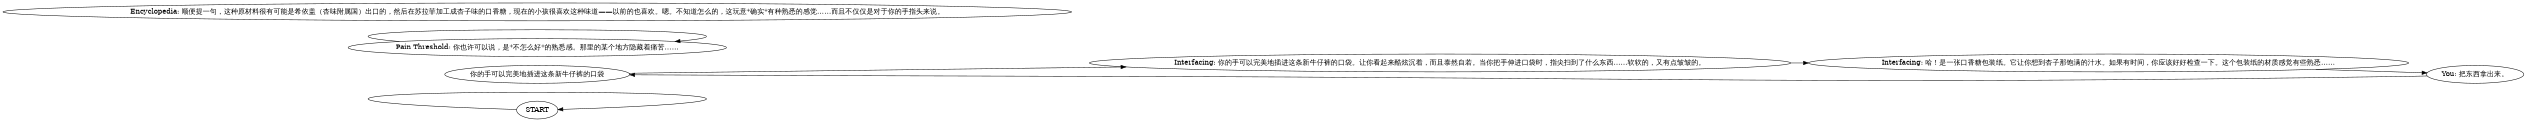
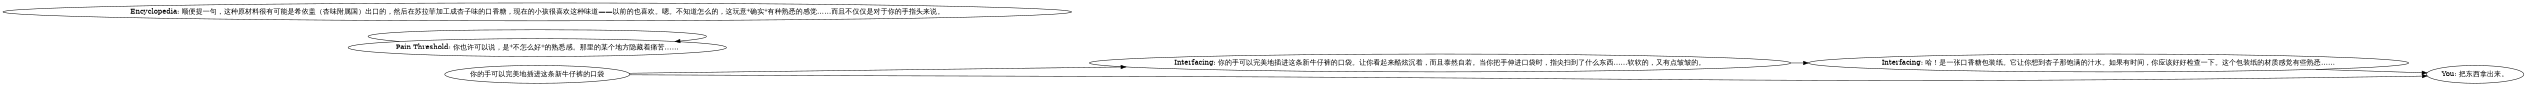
(1531, 79) -> (1526, 79)
(537, 110) -> none
